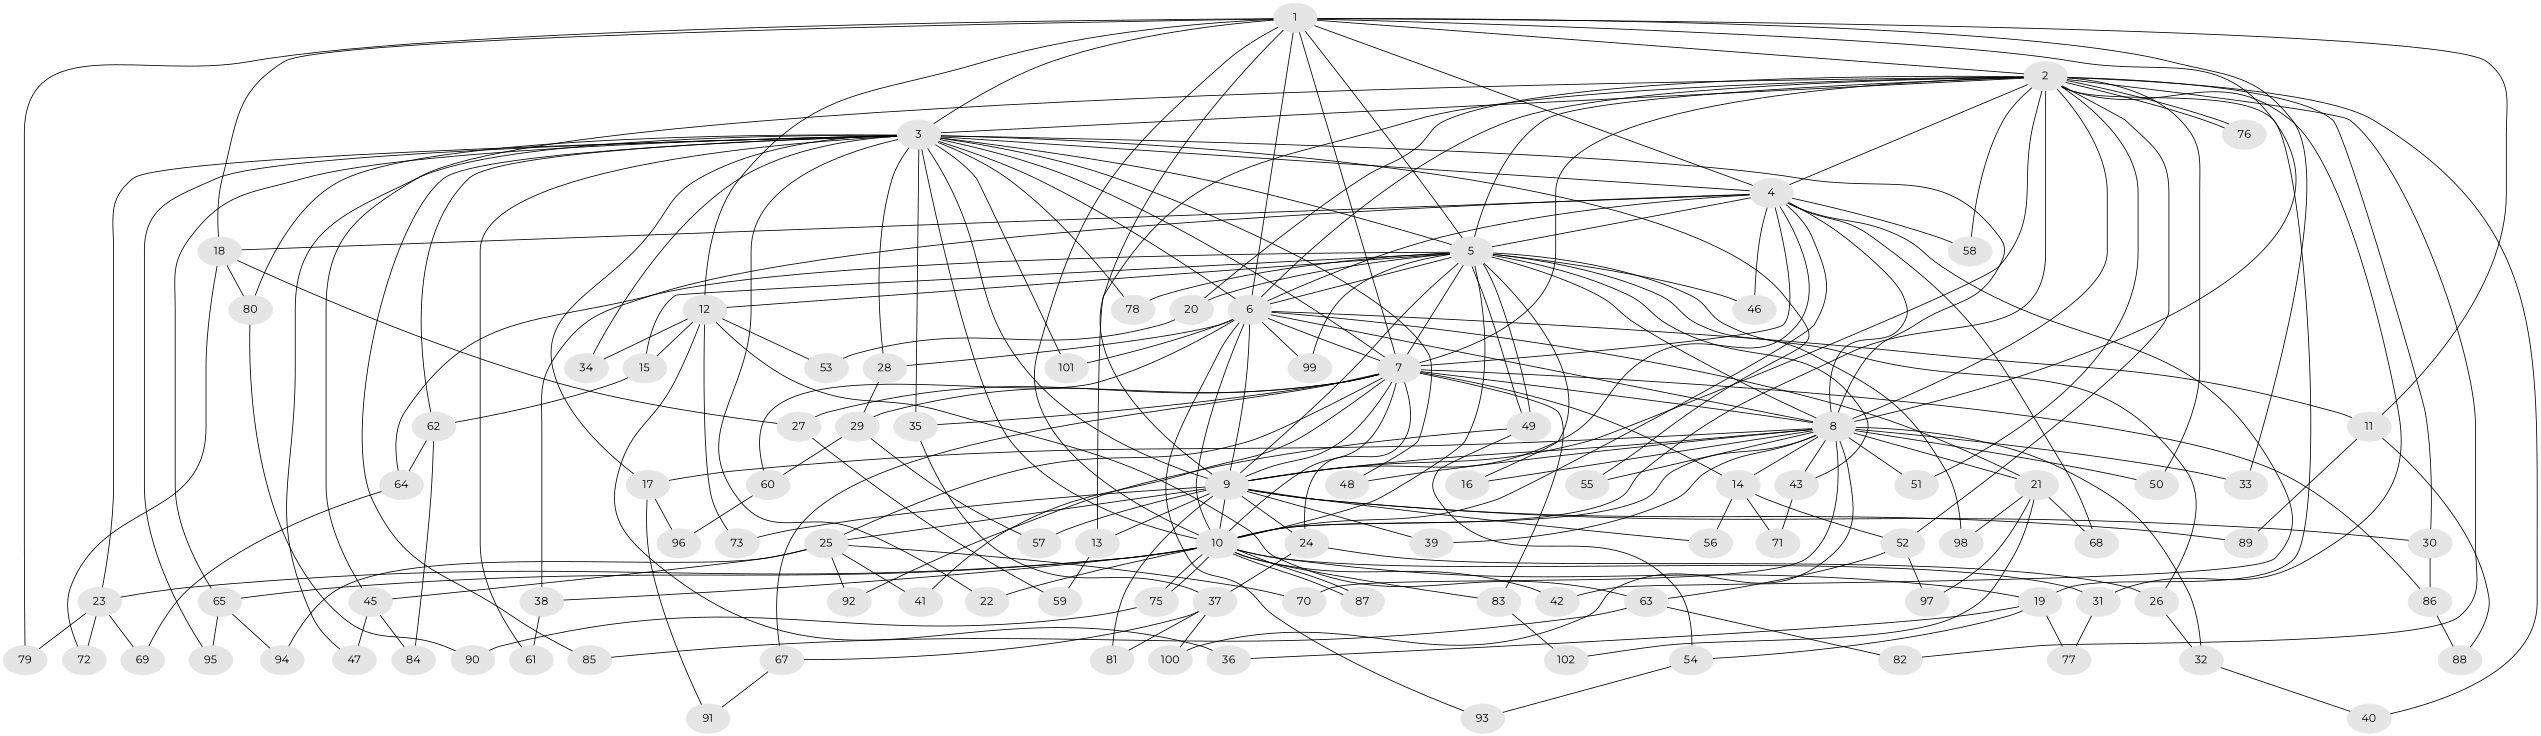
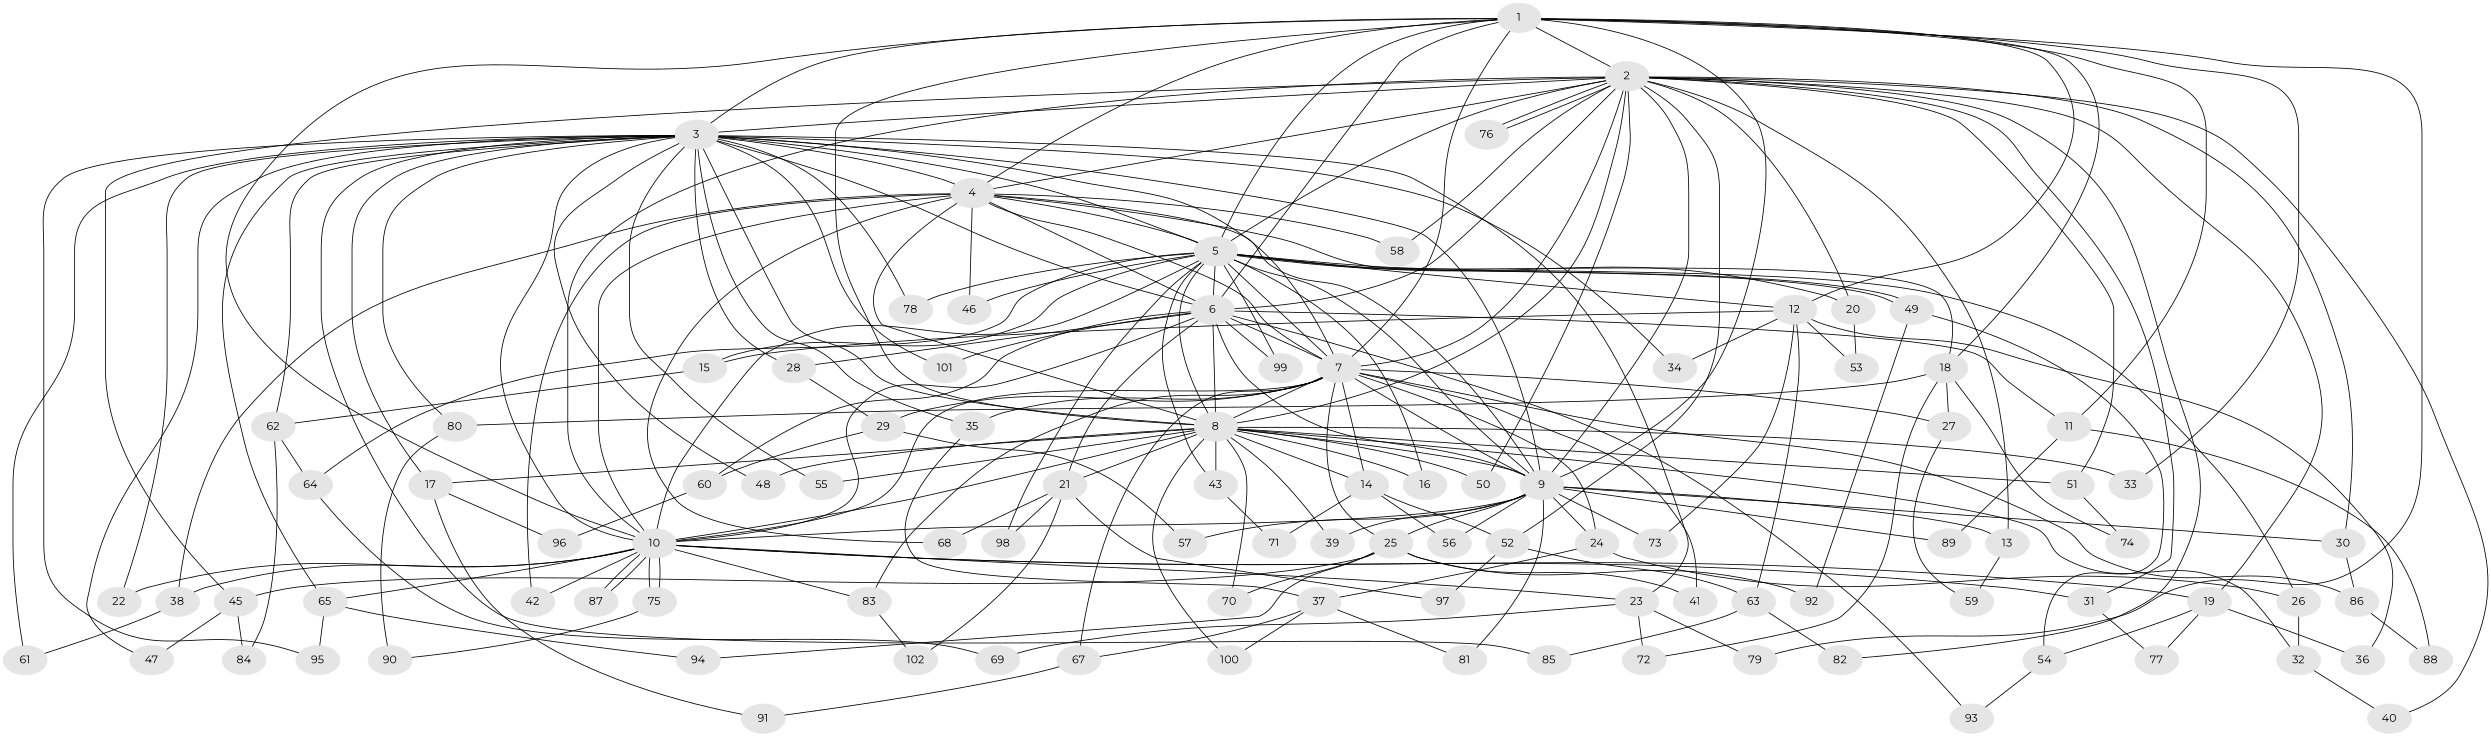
none -> (2128, 543)
